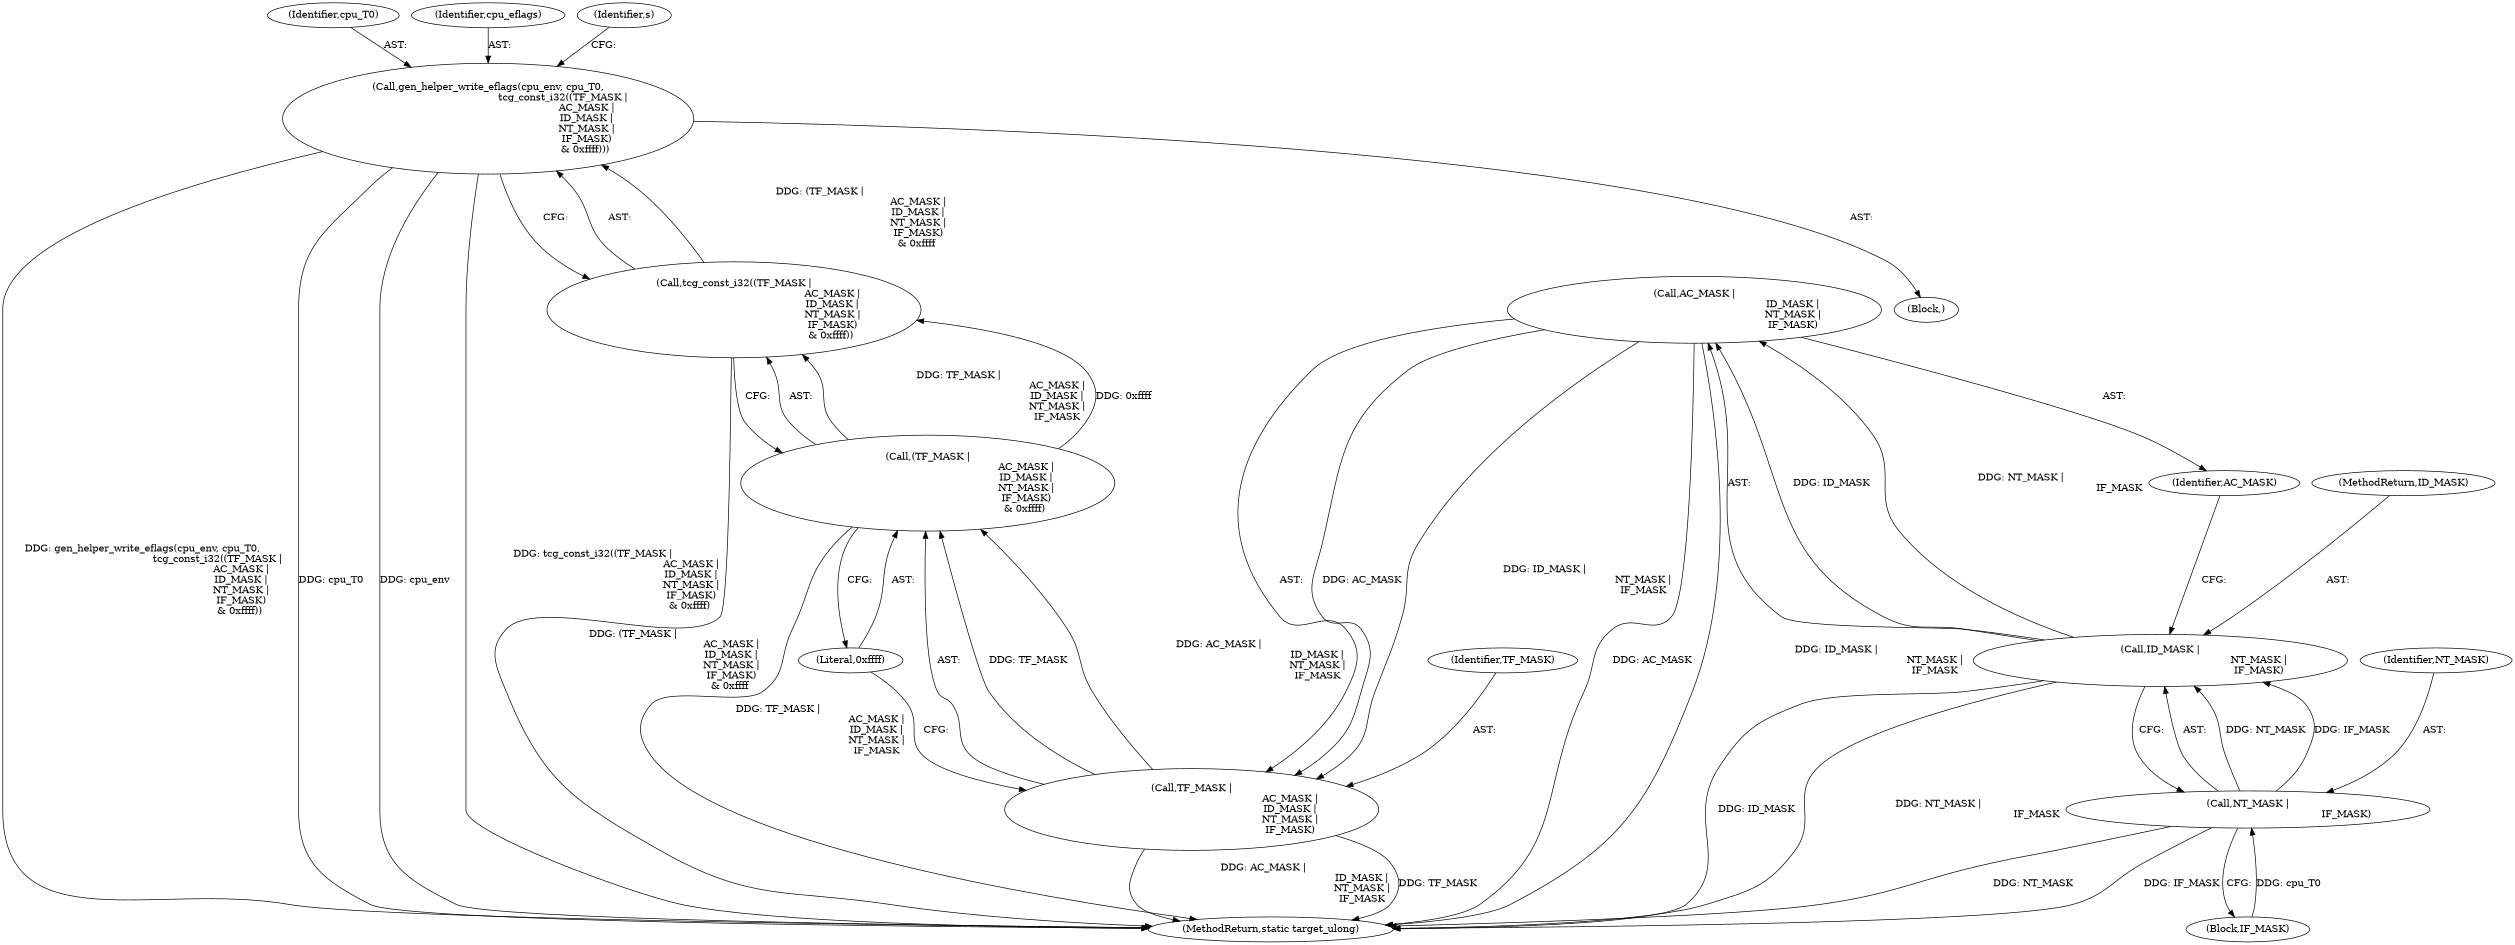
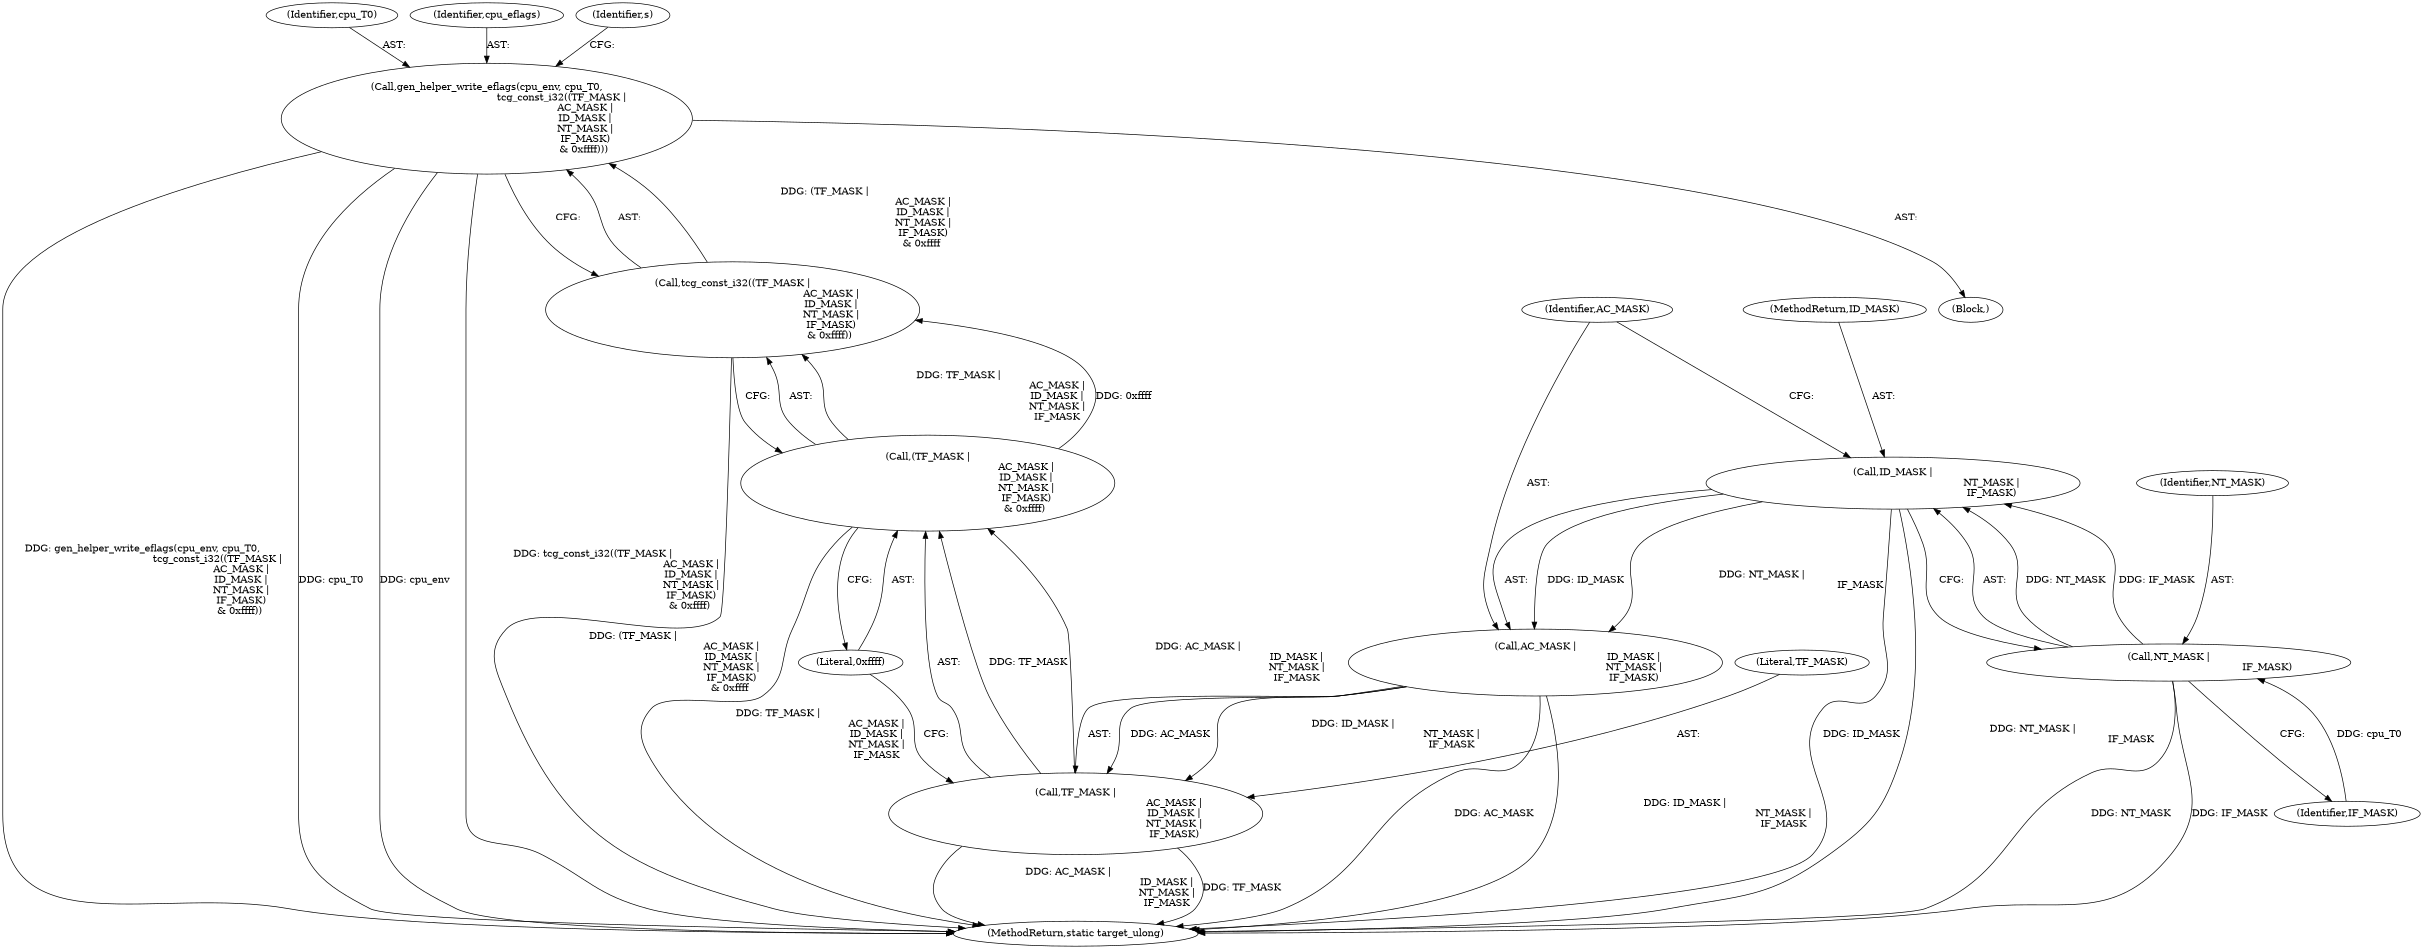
(2004, 392) -> (1515, 467)
(1503, 660) -> (1802, 663)
(2248, 929) -> (2347, 814)
